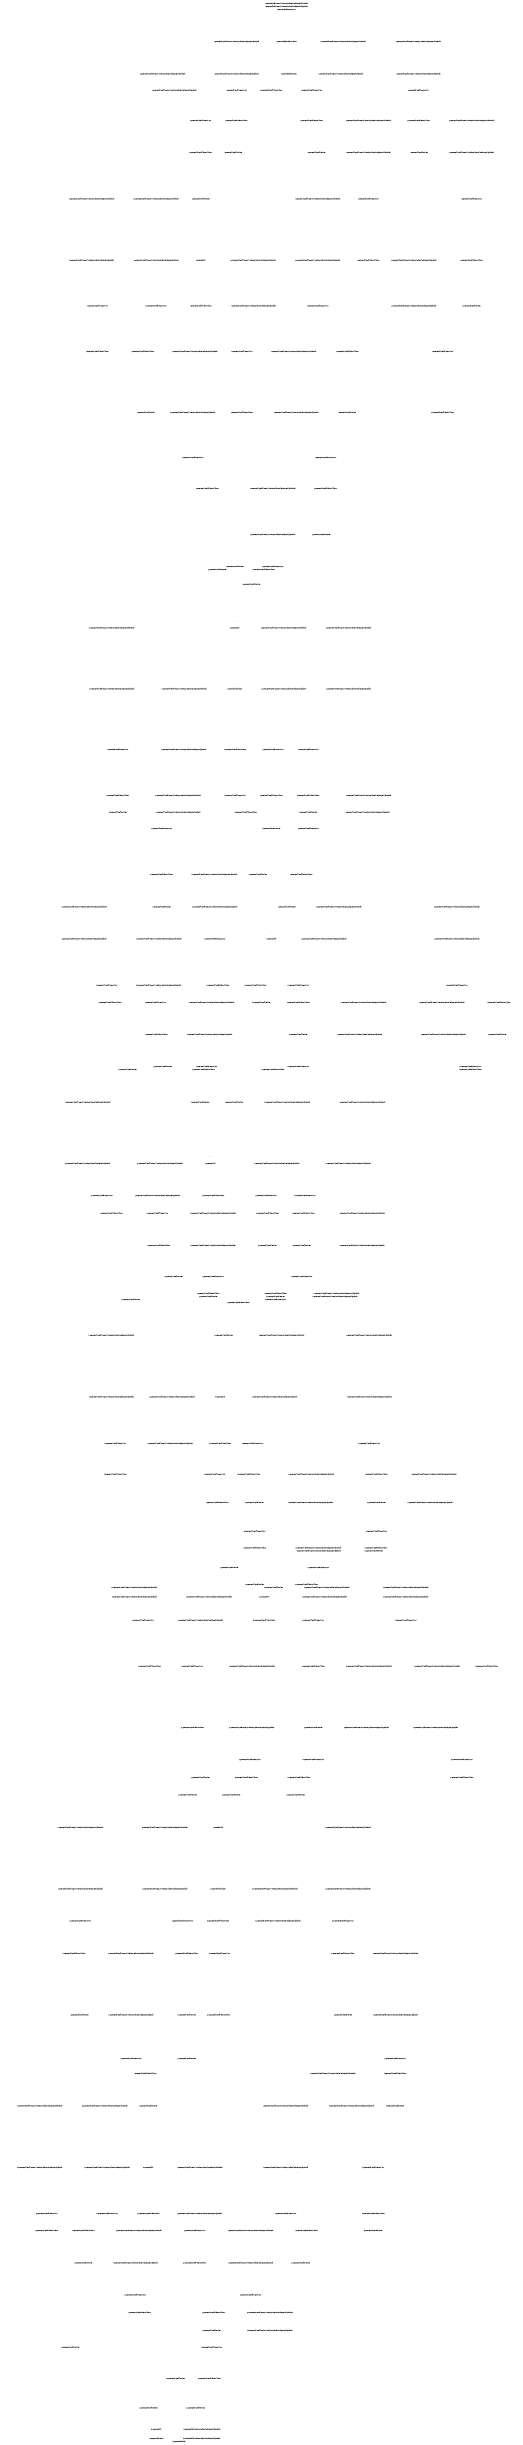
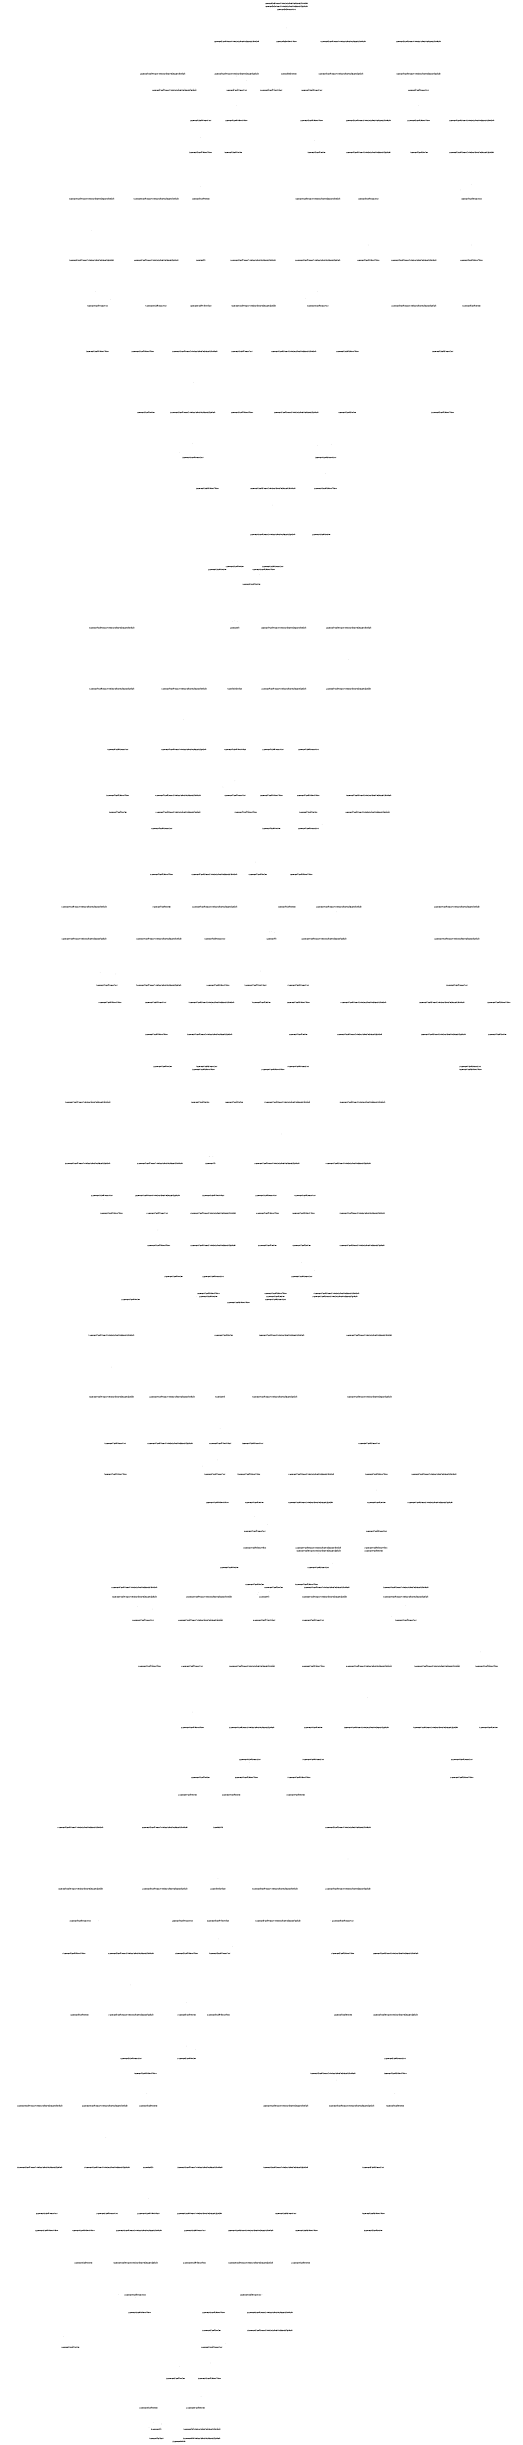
(127, 1070) -> none
none -> (488, 1728)
